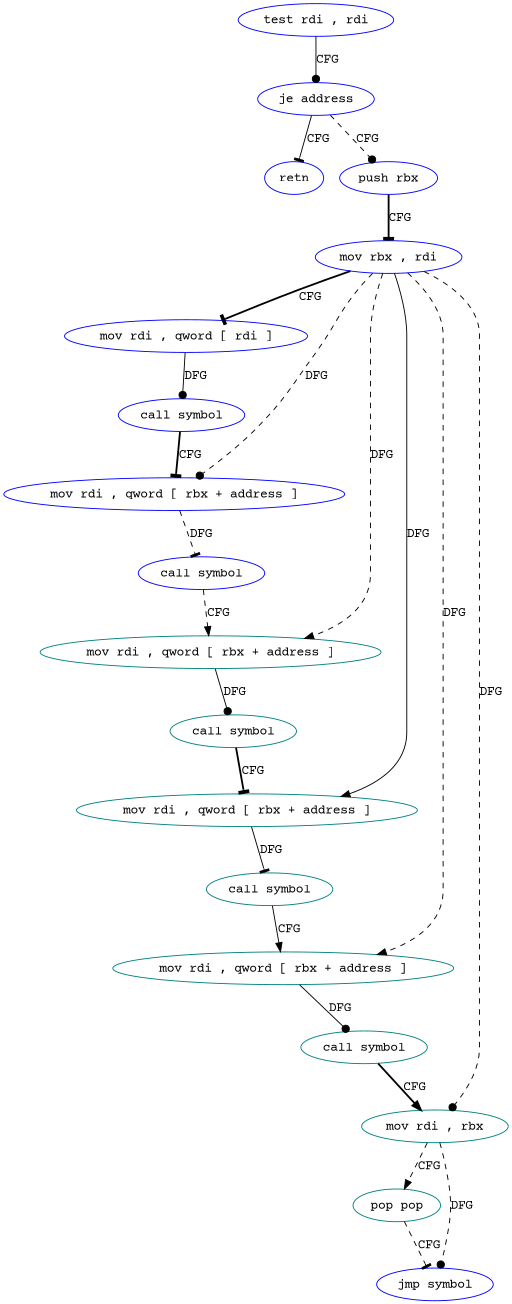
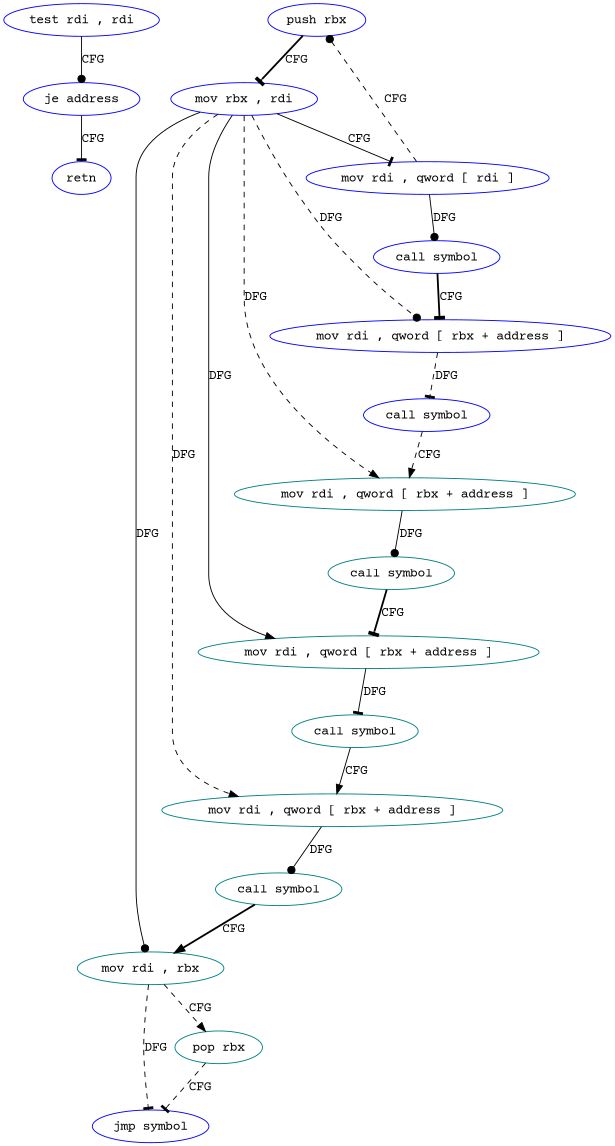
(350, 136) -> (374, 102)
(288, 294) -> (332, 137)
(479, 678) -> (136, 513)
(450, 1202) -> (144, 1045)
(397, 1205) -> (219, 1047)
